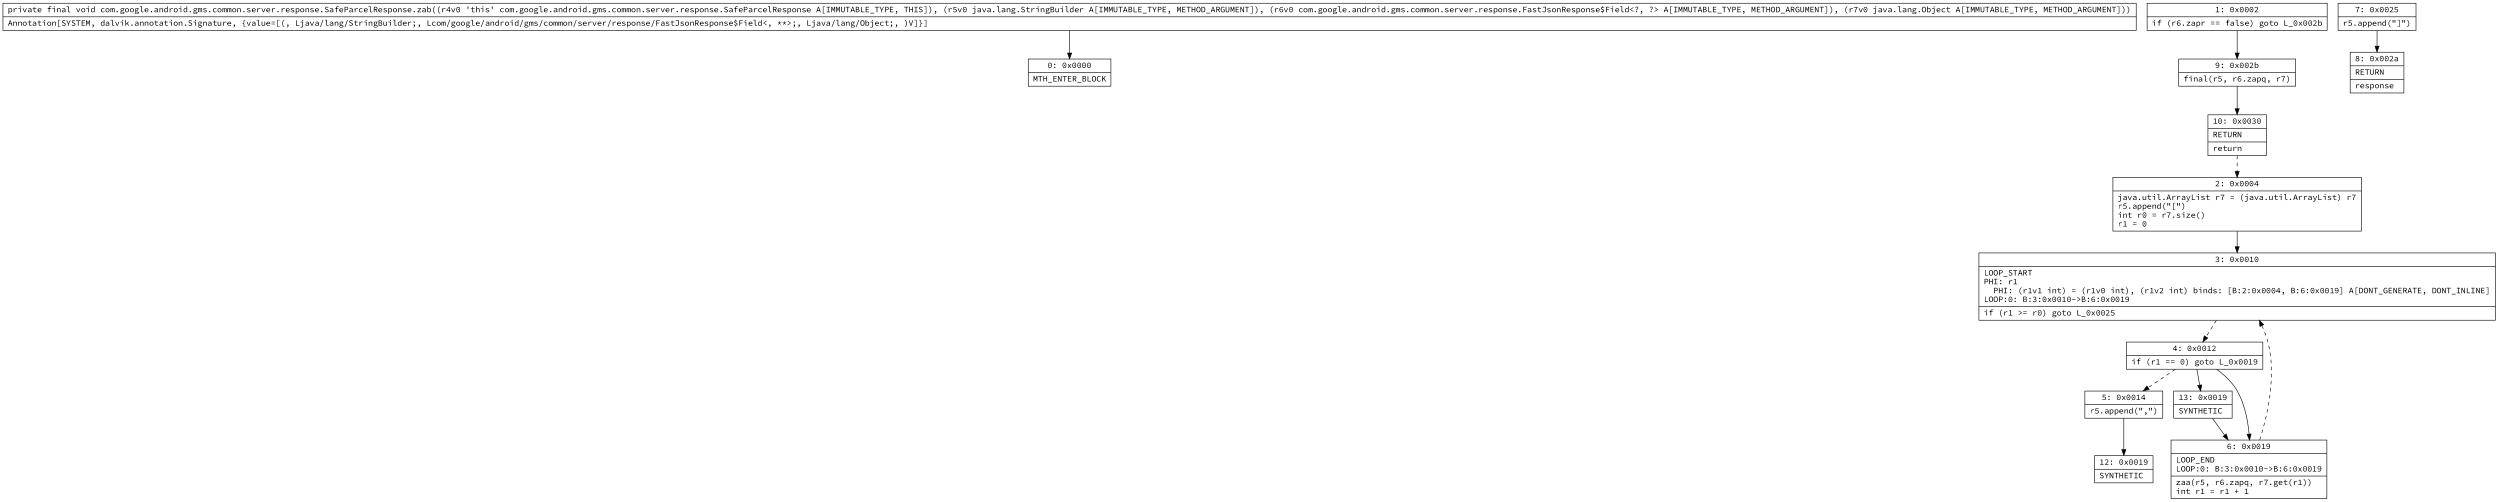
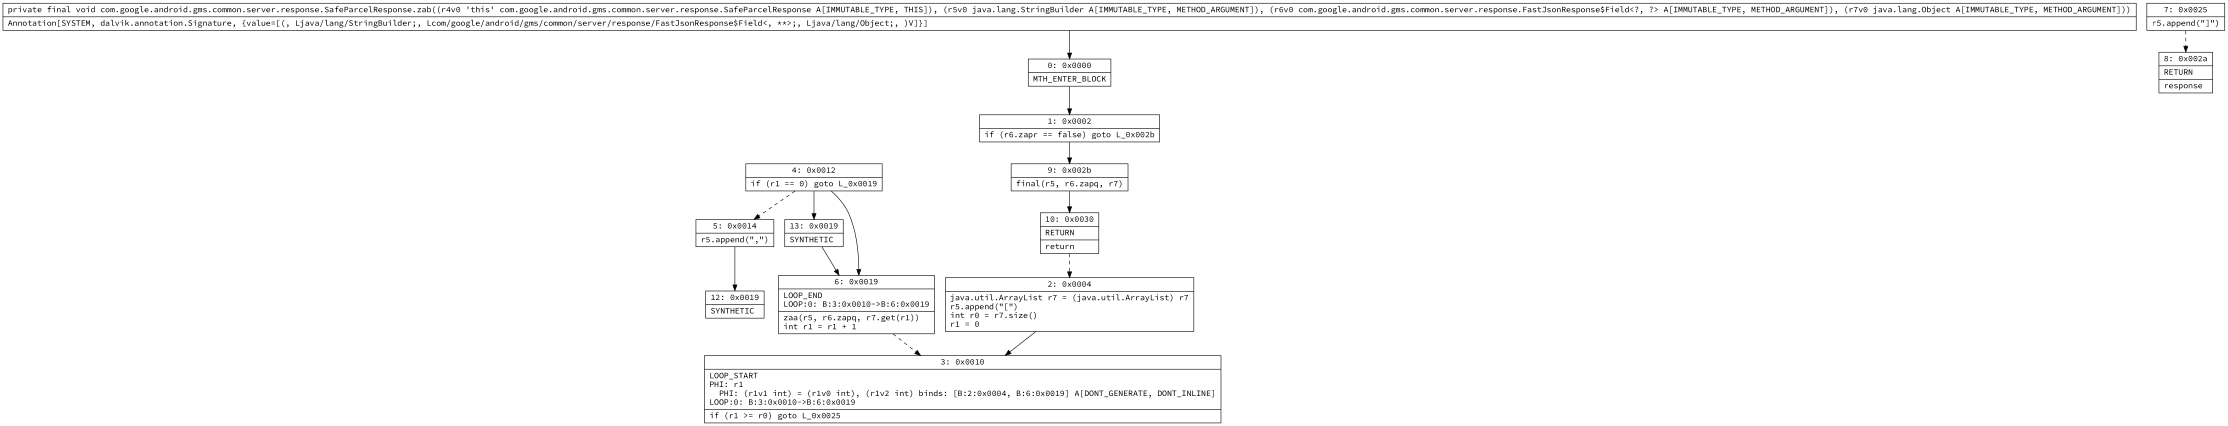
(2377, 38) -> (2186, 38)
none -> (1070, 98)
(2211, 329) -> none
